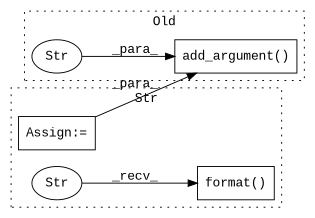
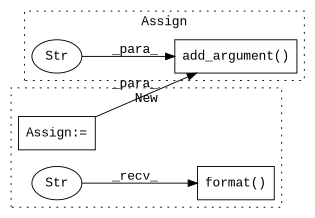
(164, 22) -> (164, 22)
(146, 99) -> (146, 99)
